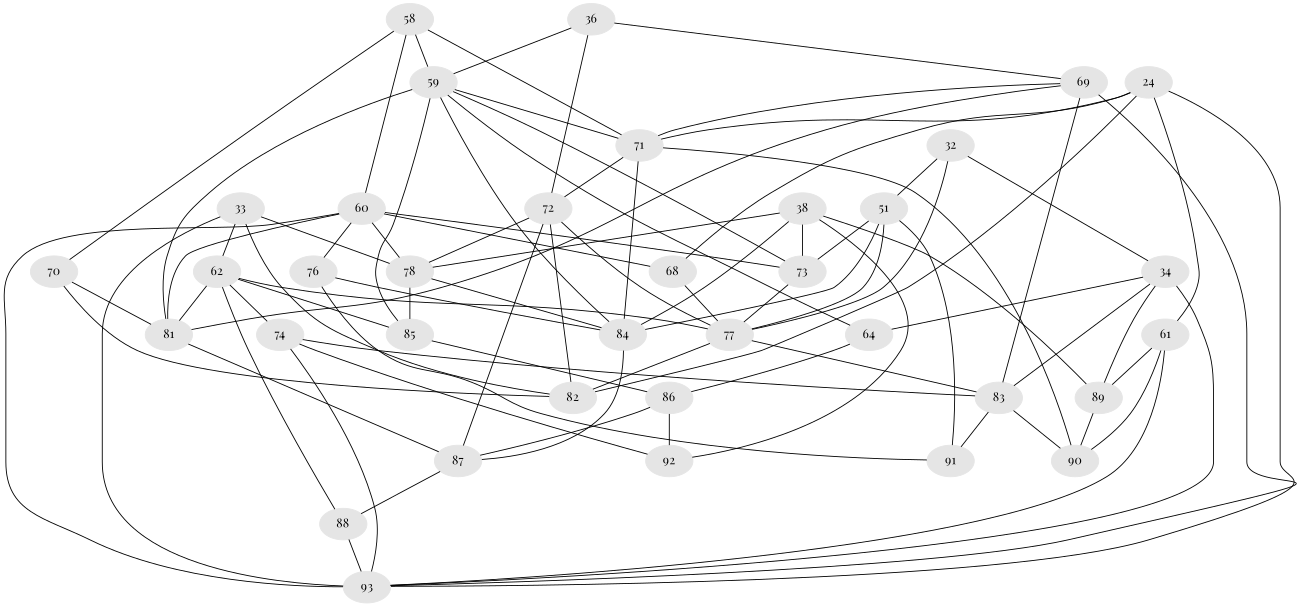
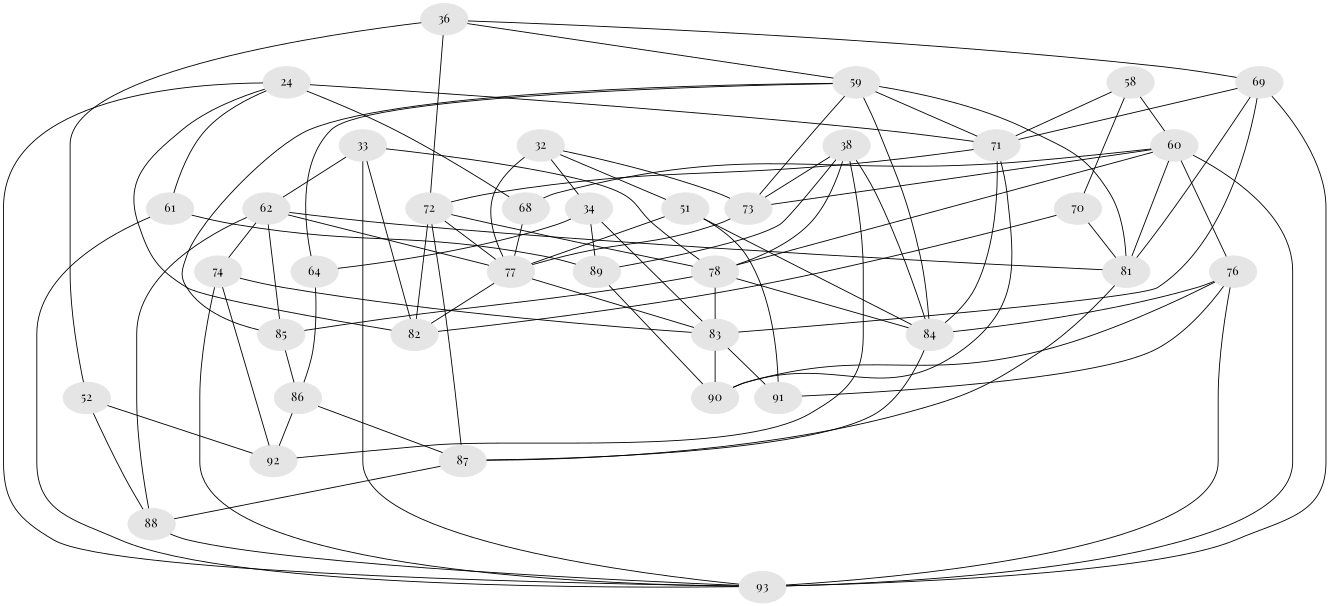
(422, 51) -> none
(841, 242) -> (639, 169)
none -> (715, 303)
none -> (87, 398)
(1135, 407) -> (980, 362)
(903, 548) -> (1103, 540)
